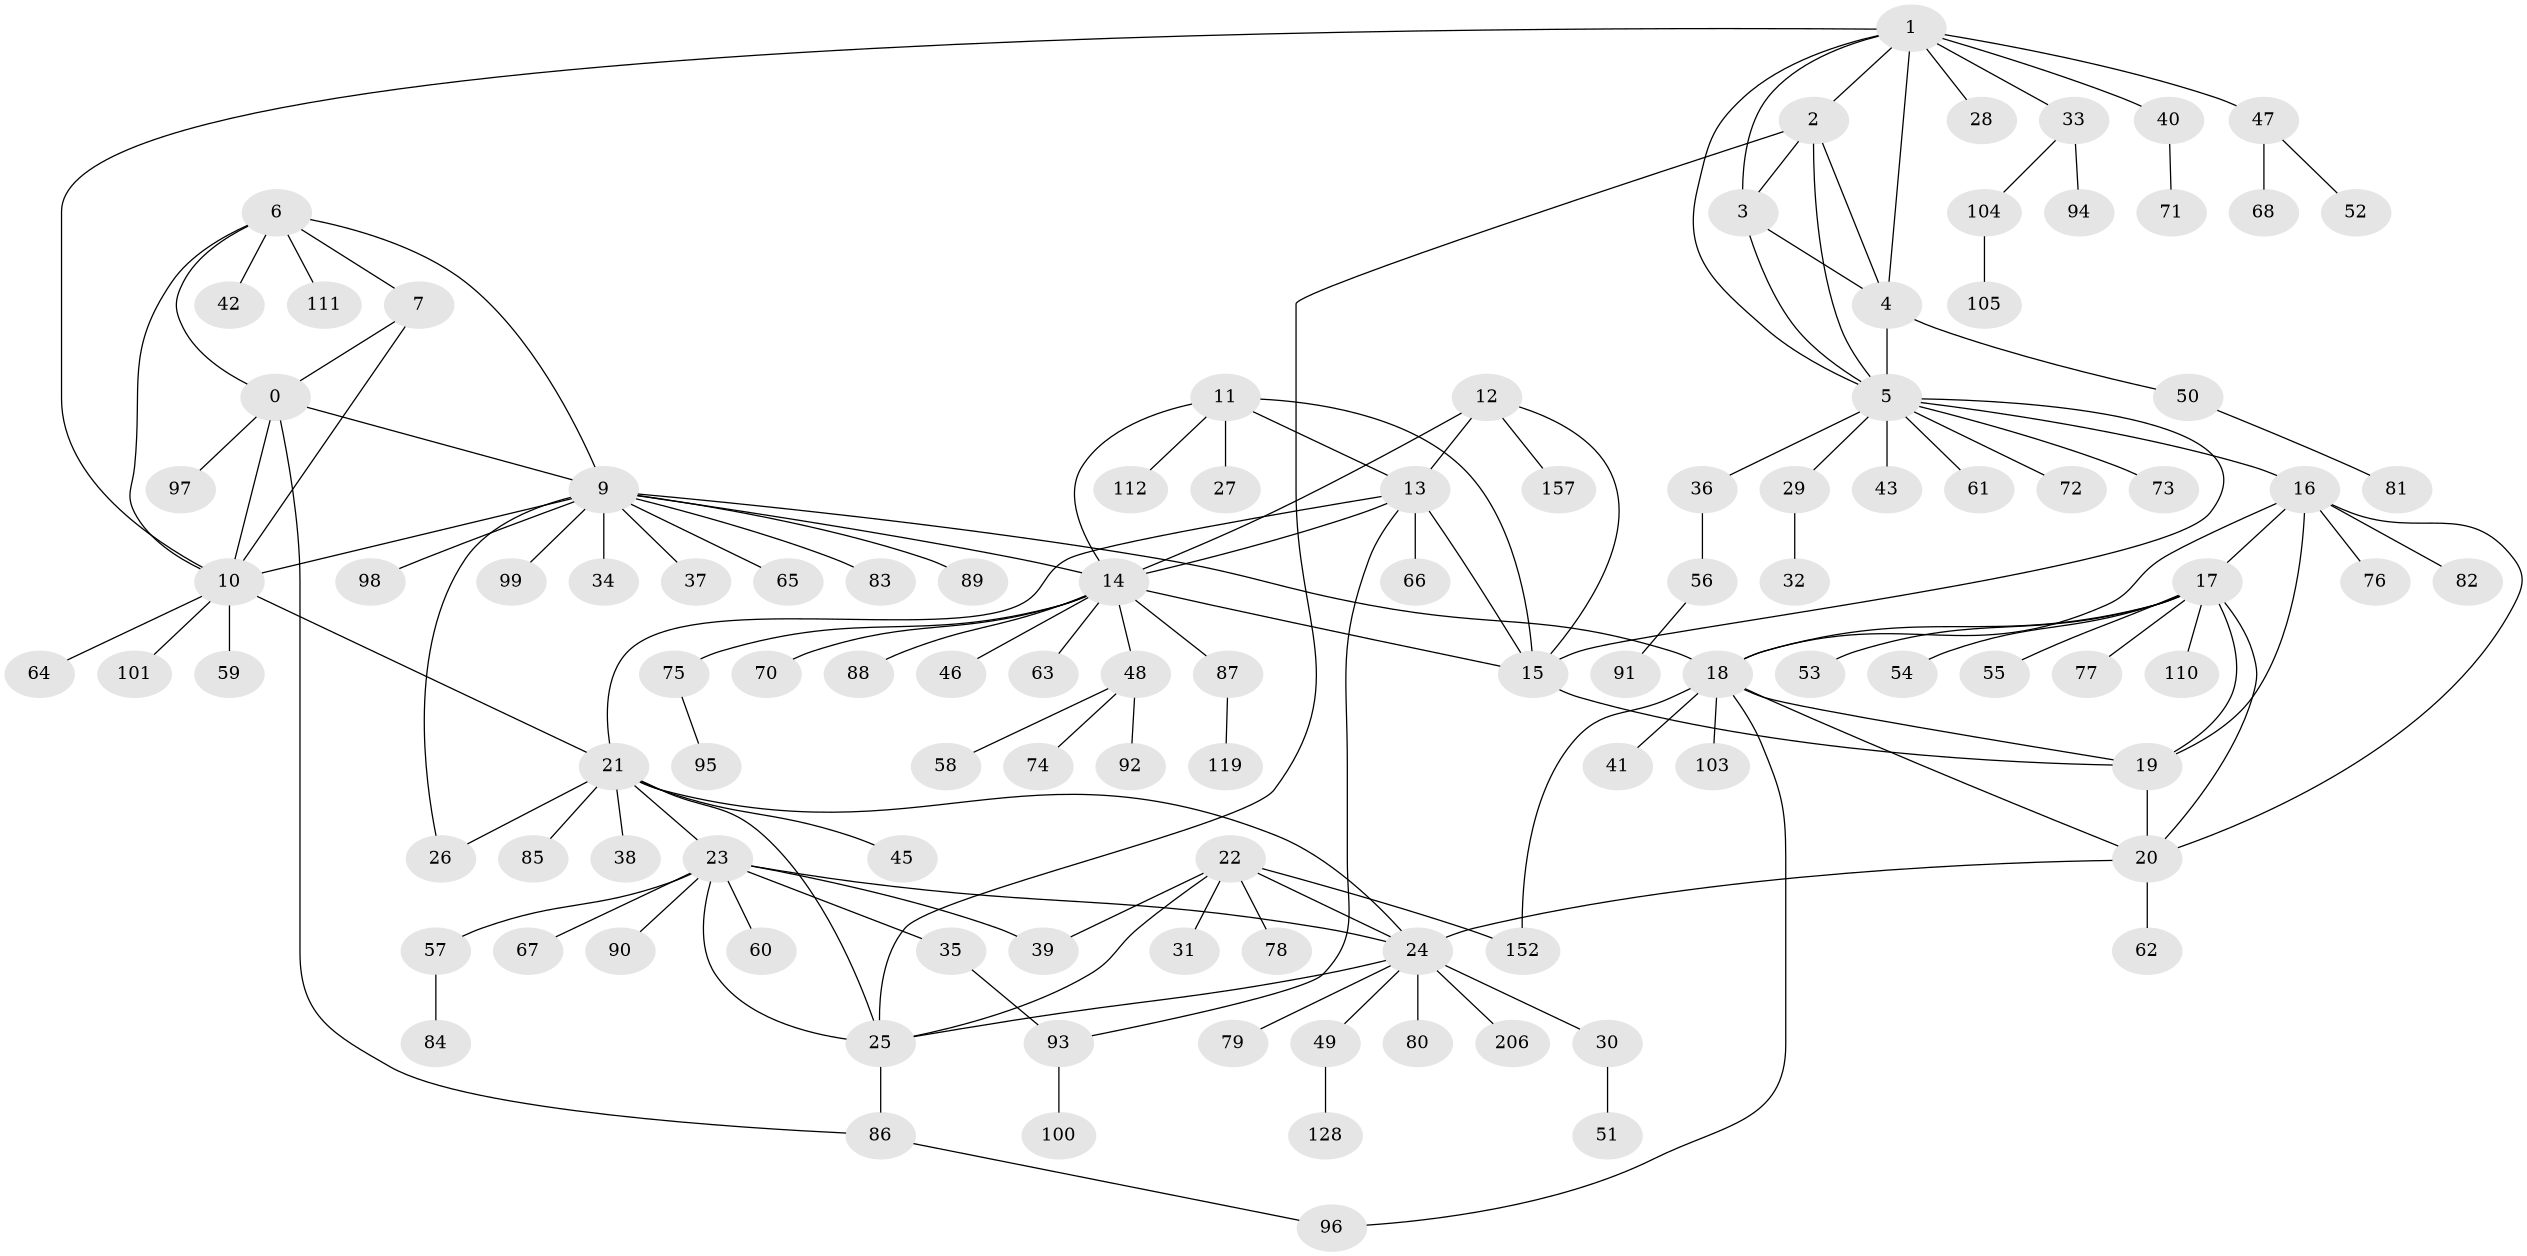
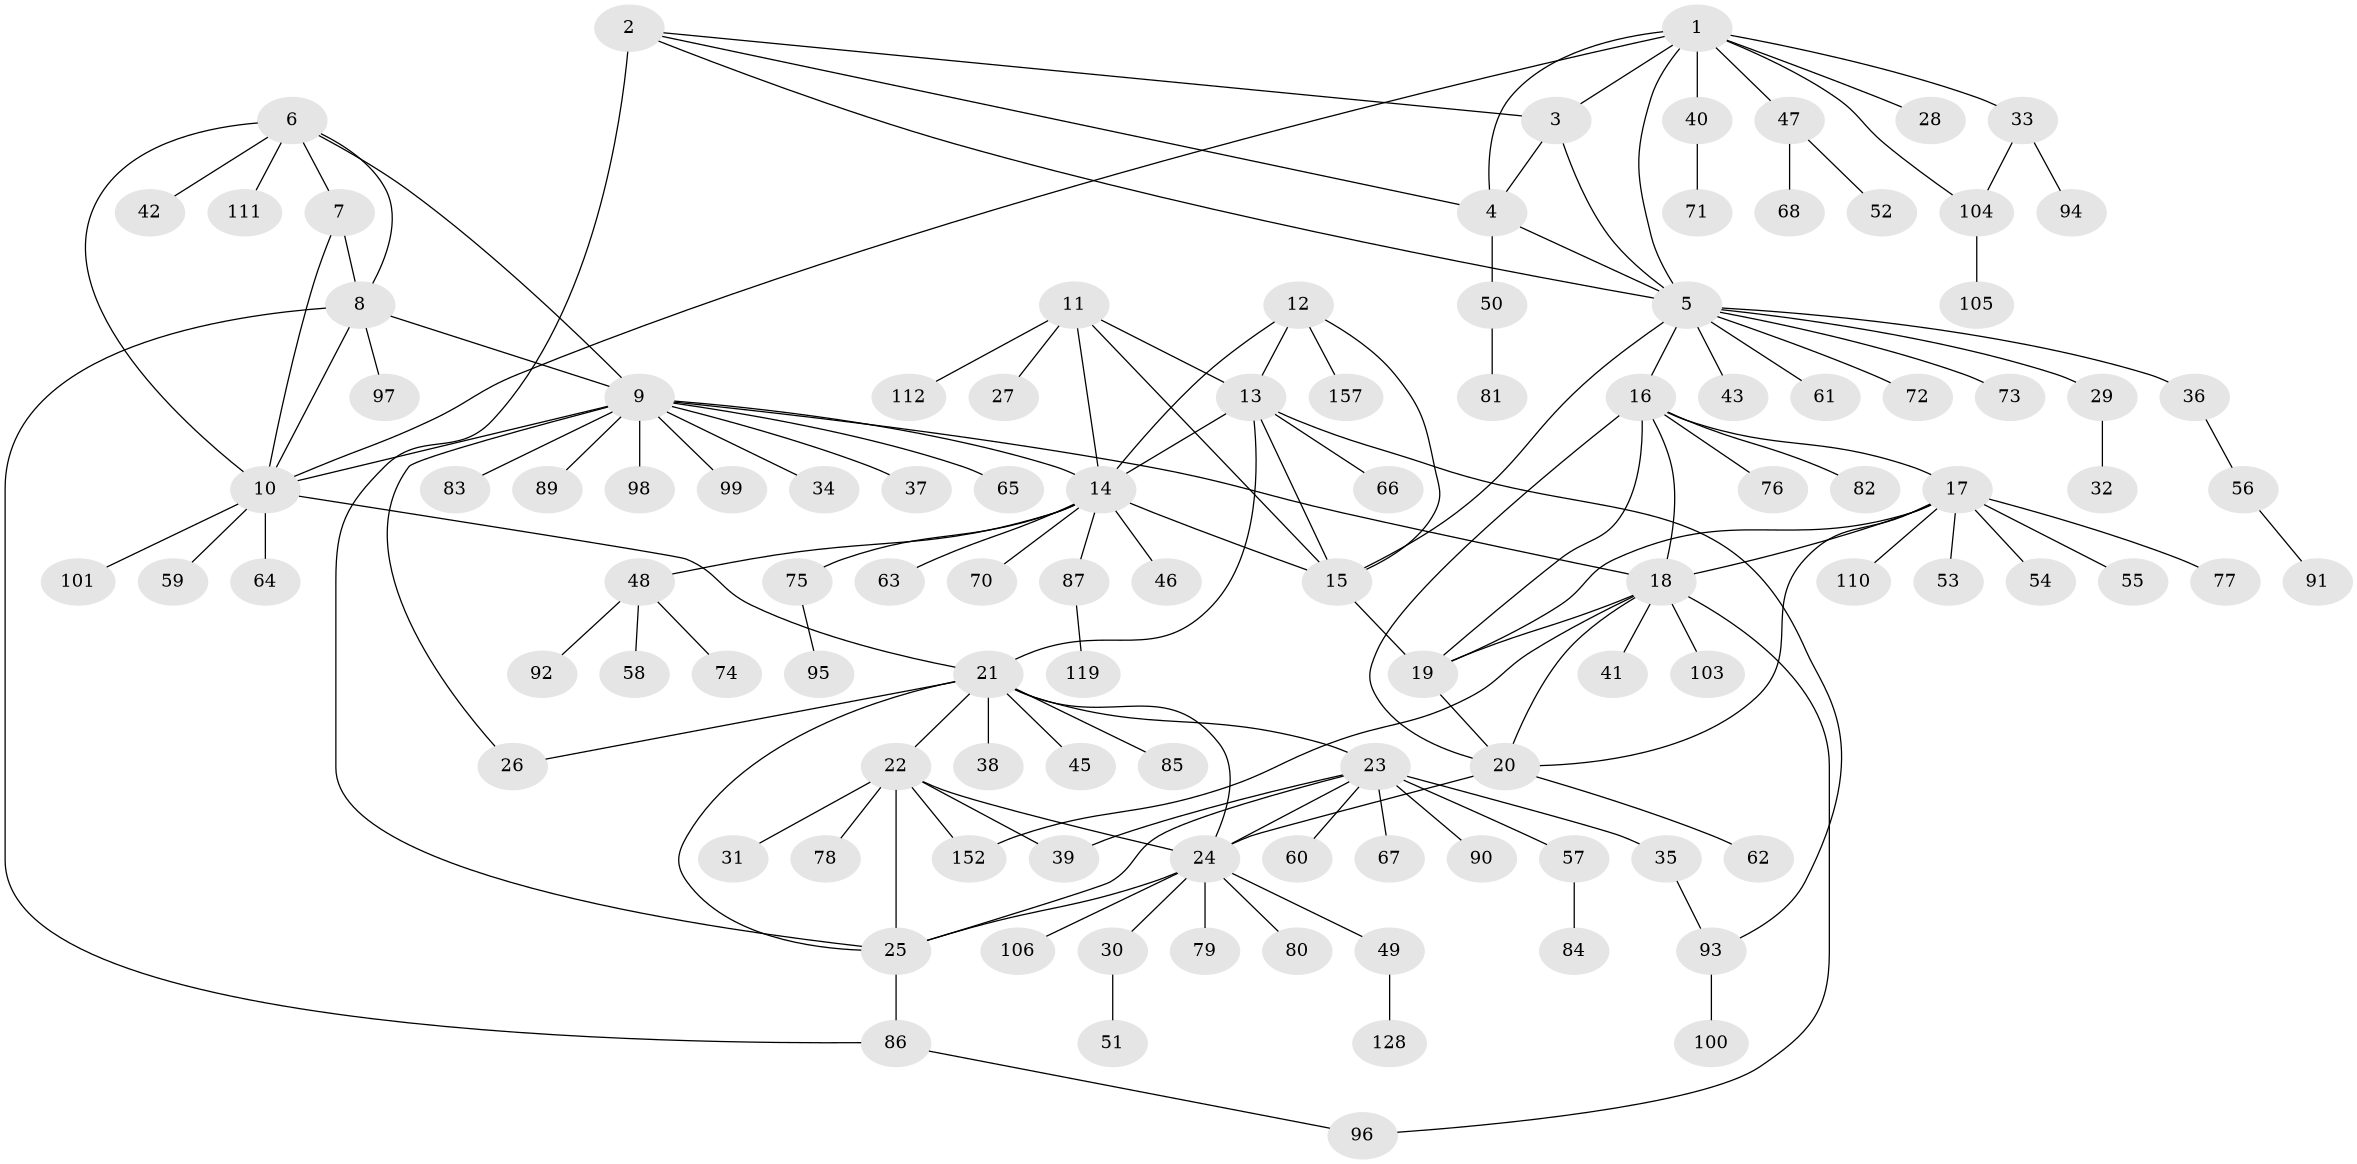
(1863, 74) -> (1847, 107)
(276, 397) -> (360, 305)
(859, 674) -> none
none -> (942, 720)
(1513, 1044) -> (1018, 951)
